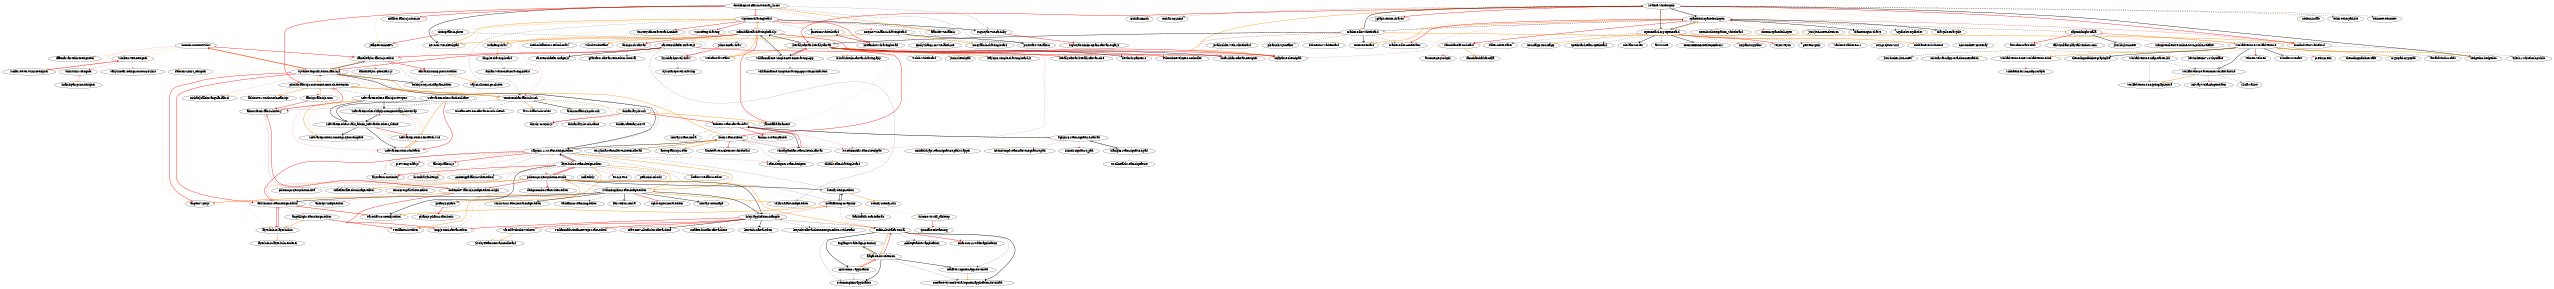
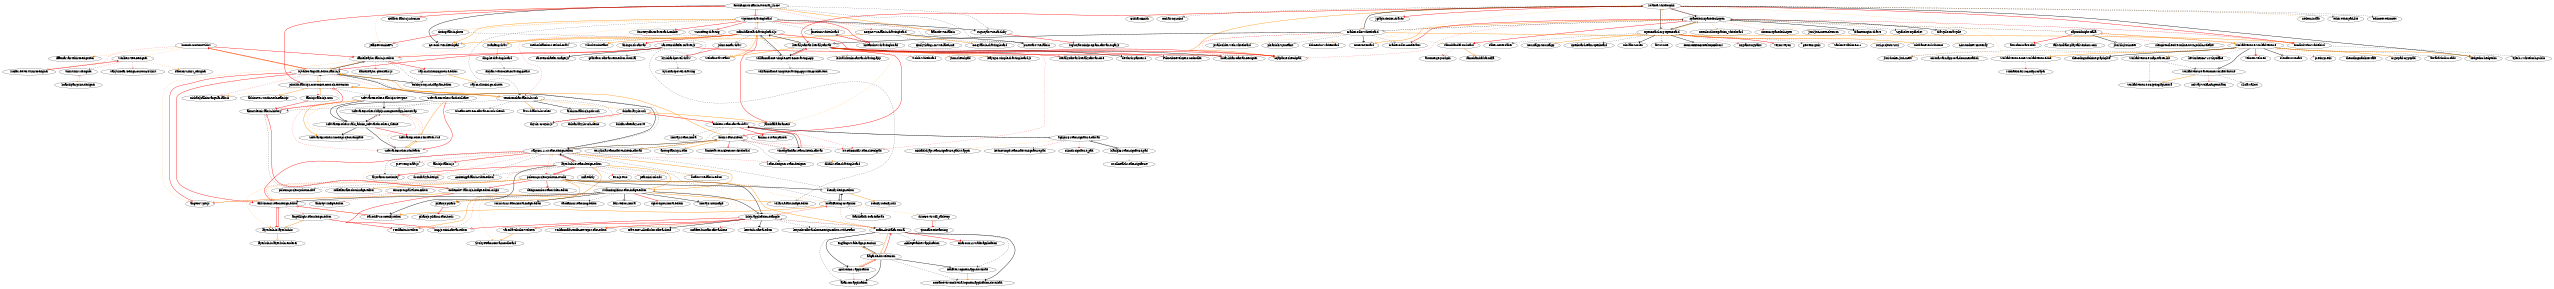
(909, 39) -> (909, 39)
(438, 72) -> (438, 72)
(854, 283) -> (854, 283)
